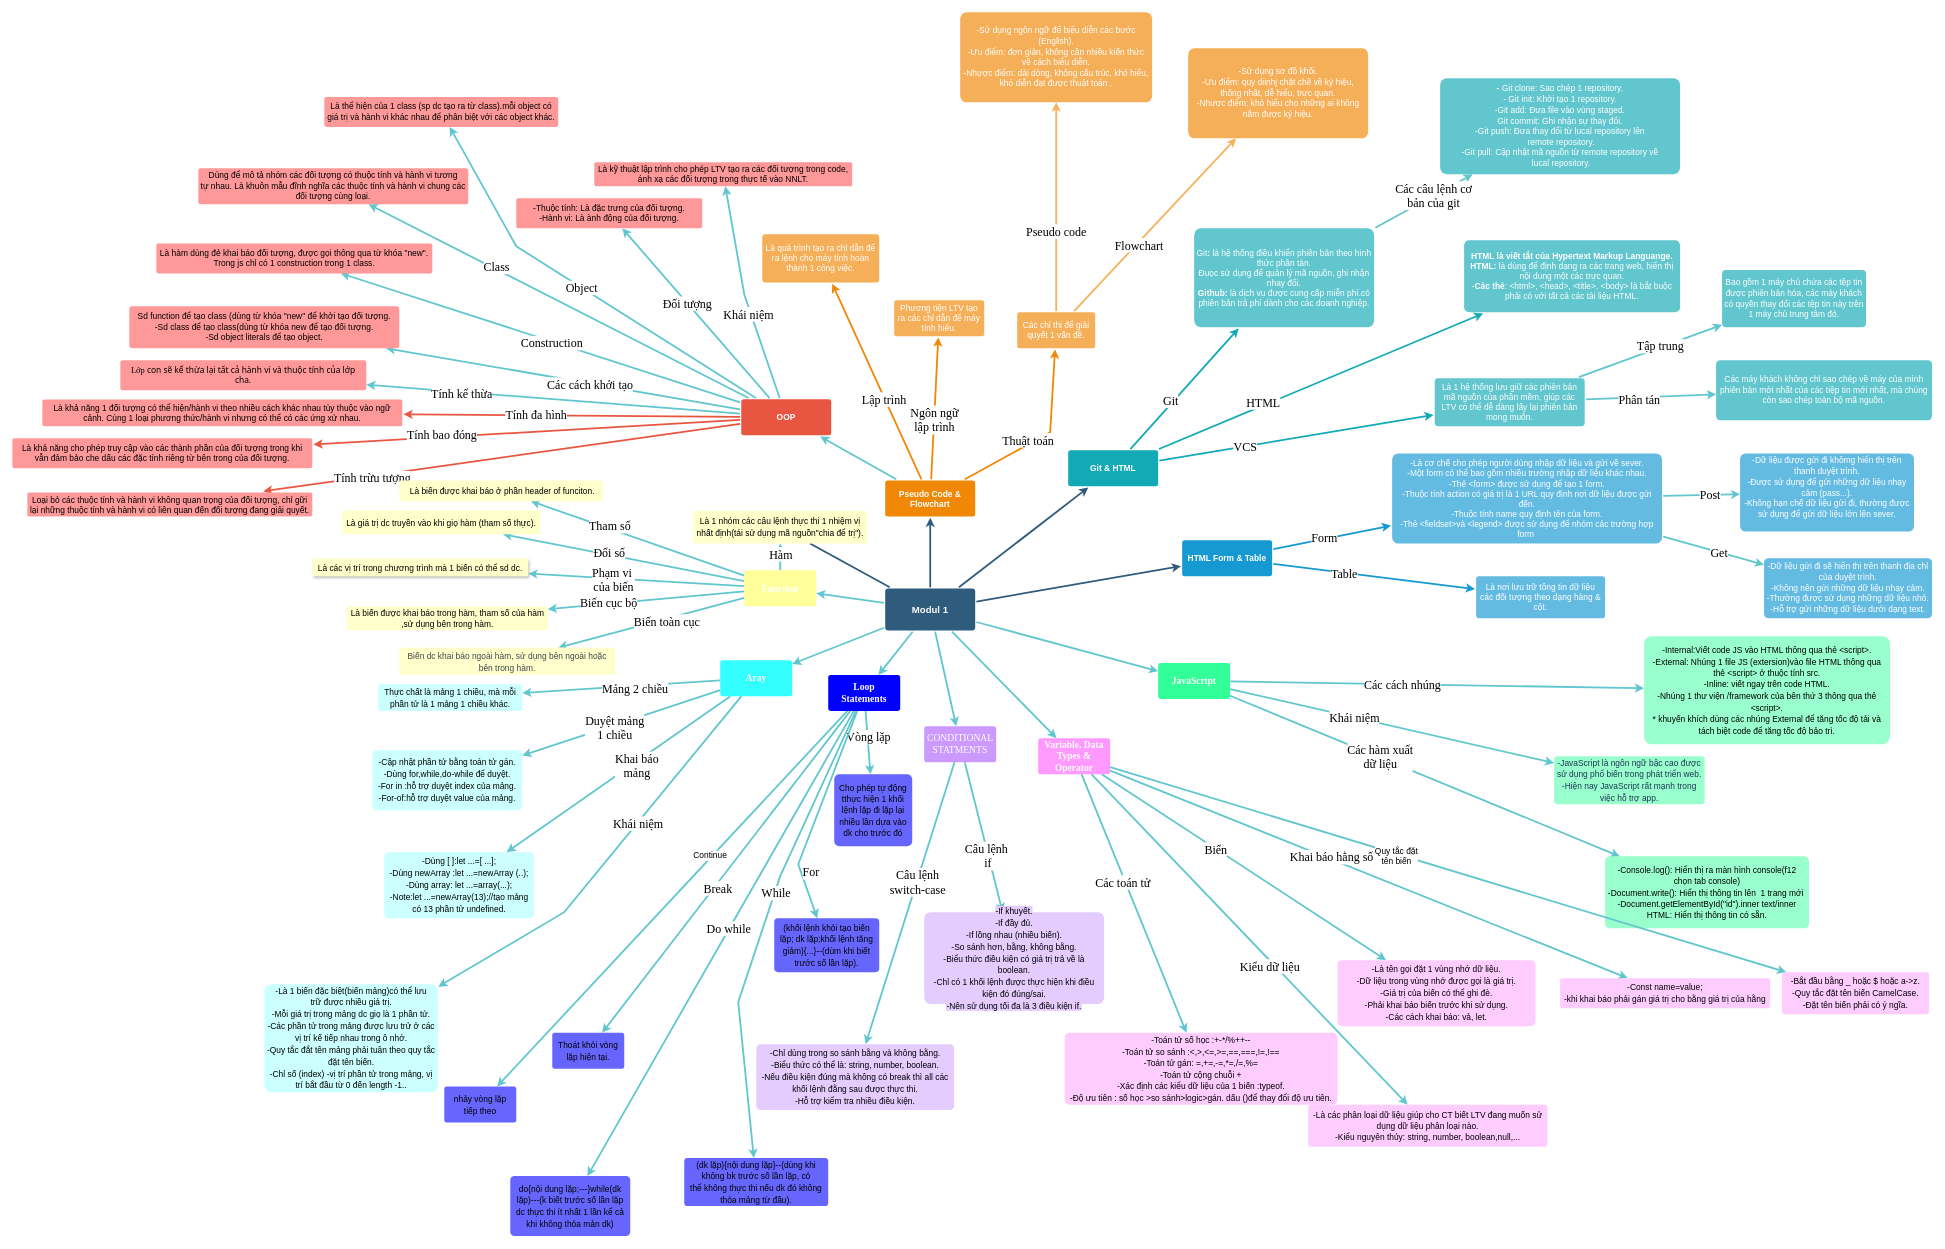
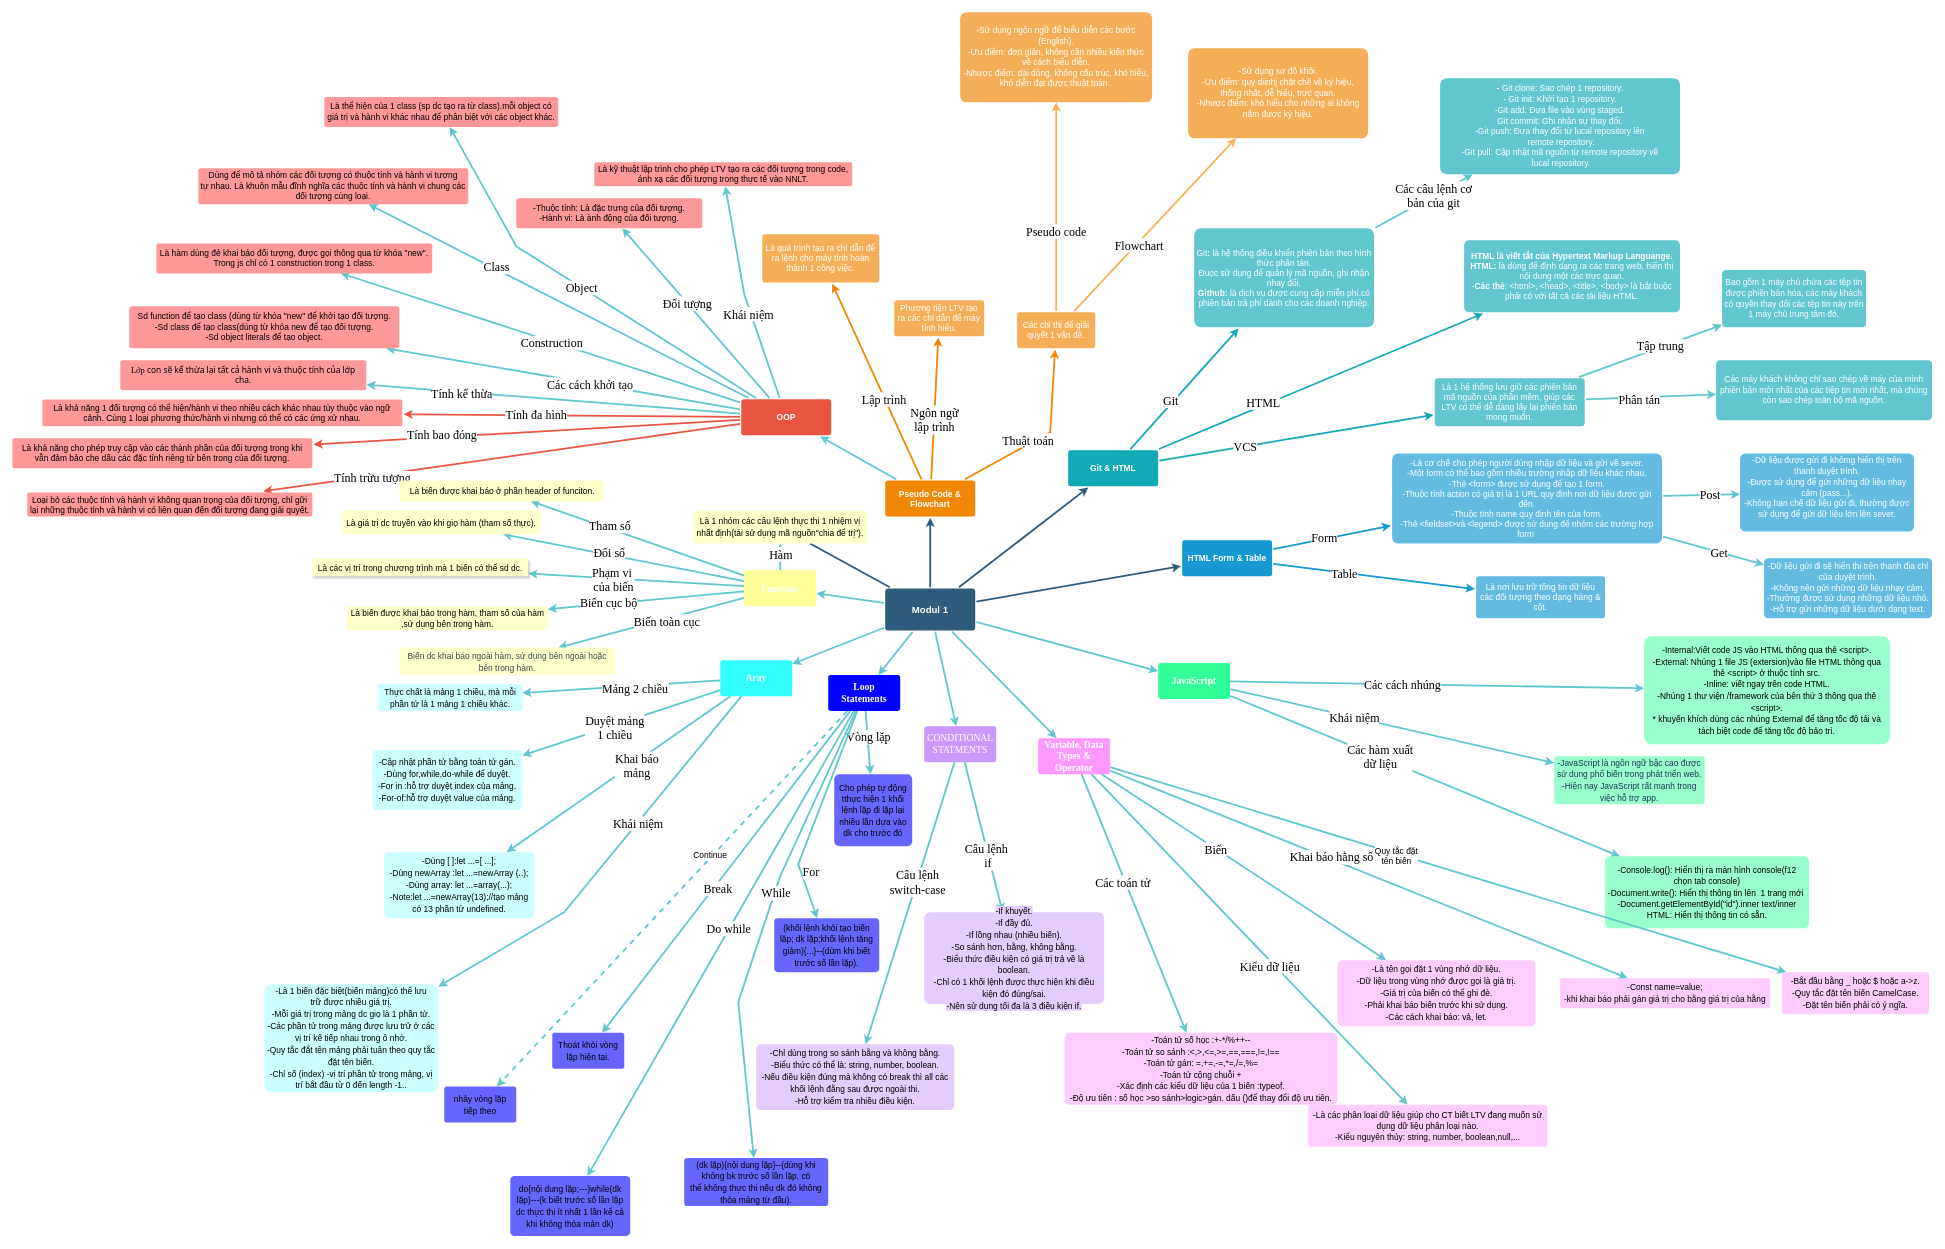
(604, 972) -> (604, 972)
(855, 1077) -> (855, 1077)
